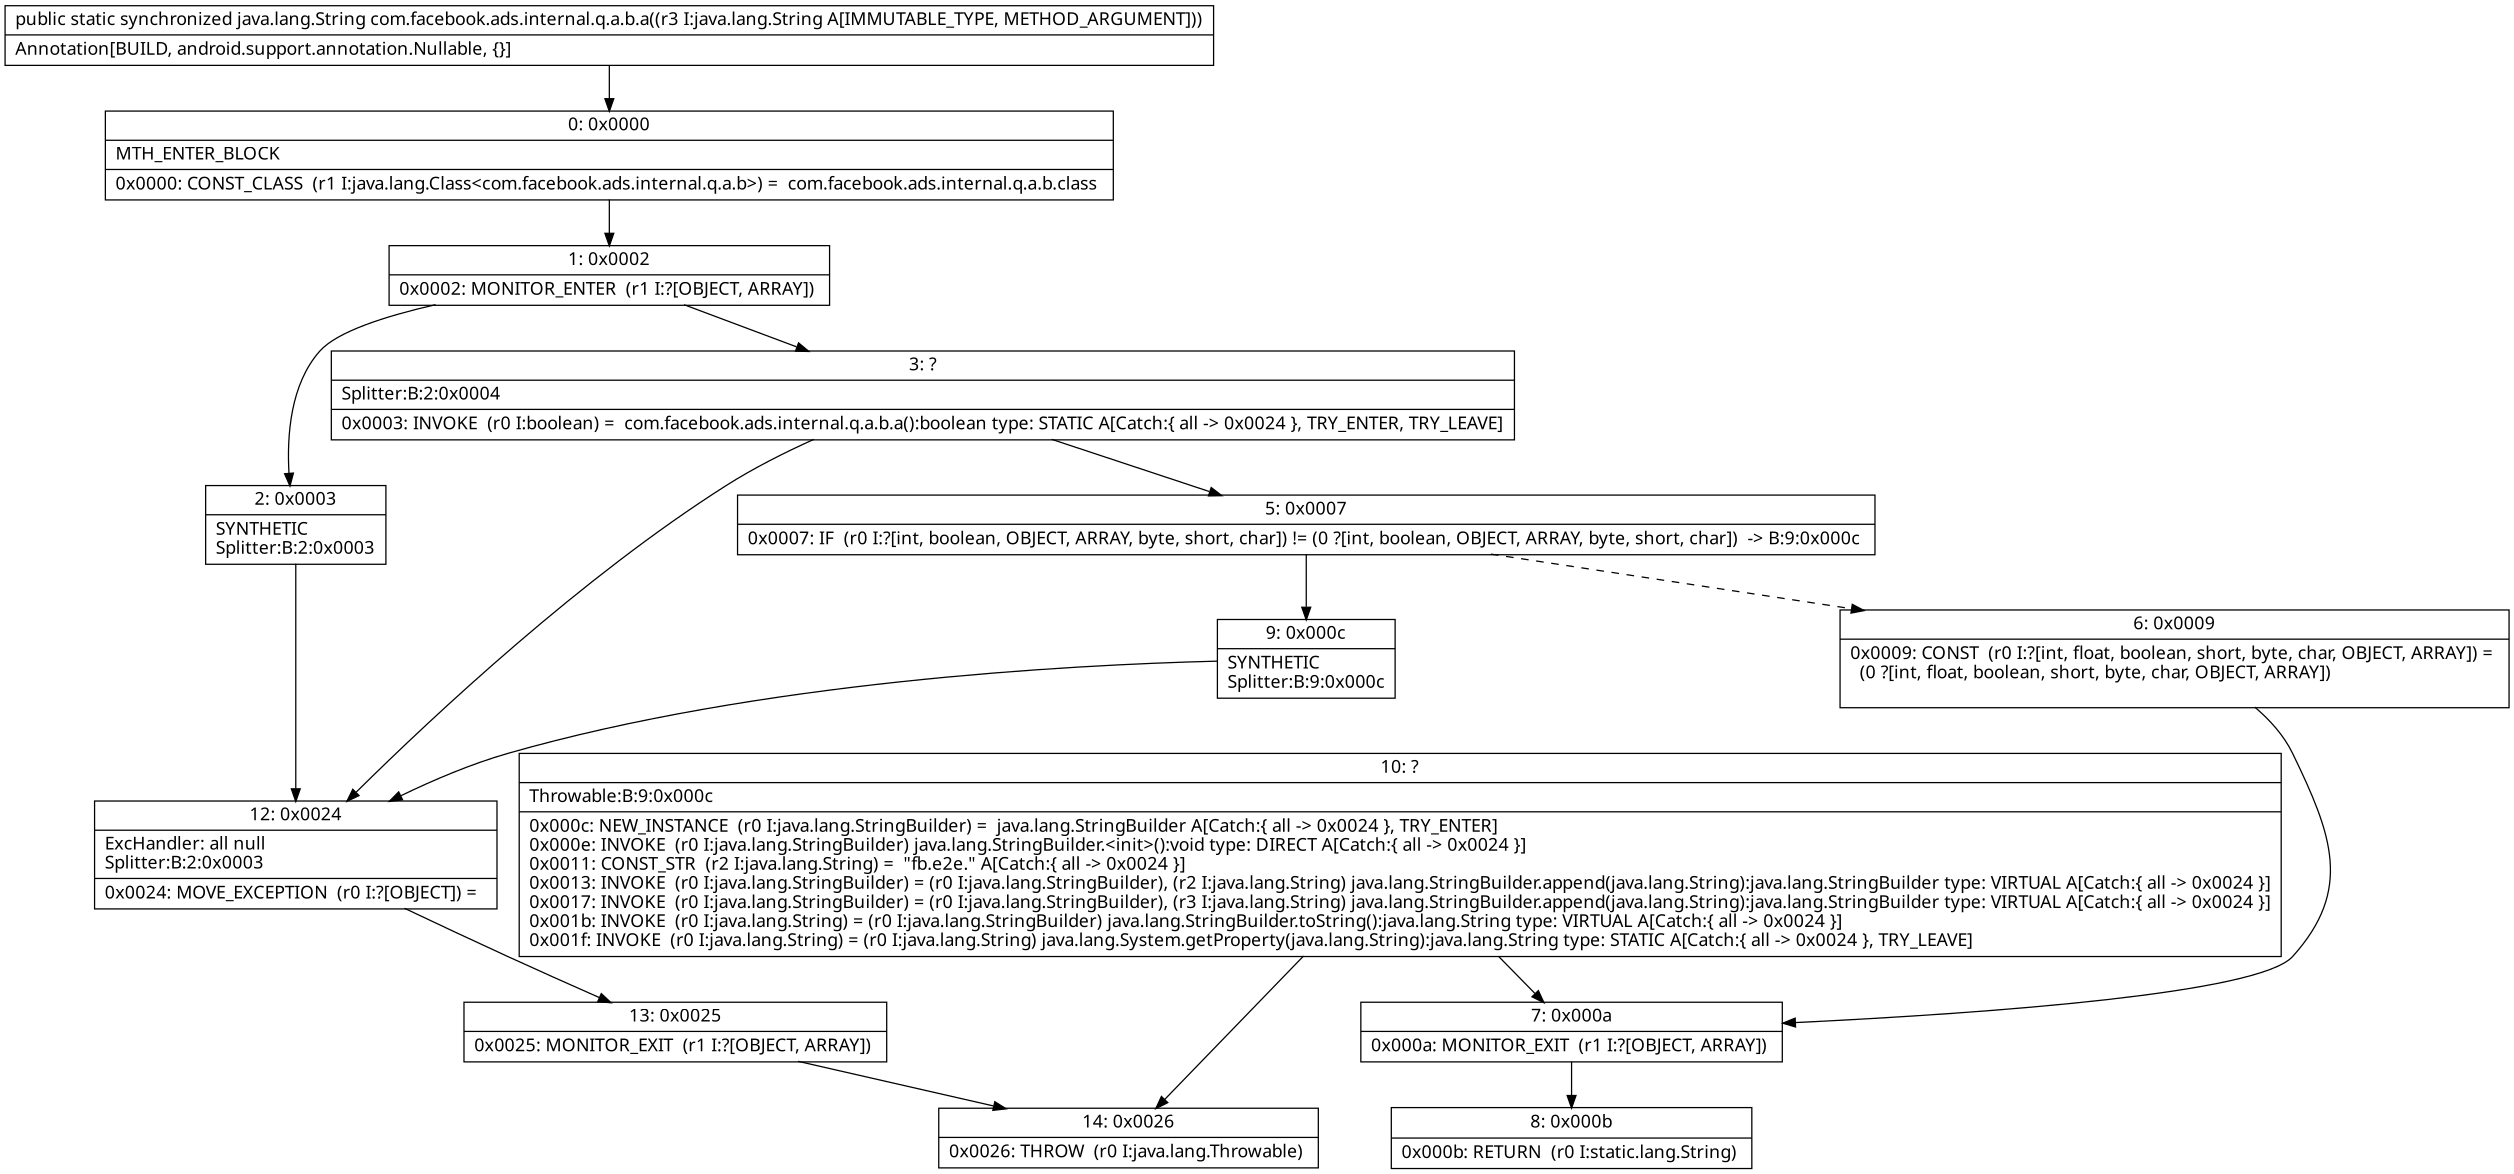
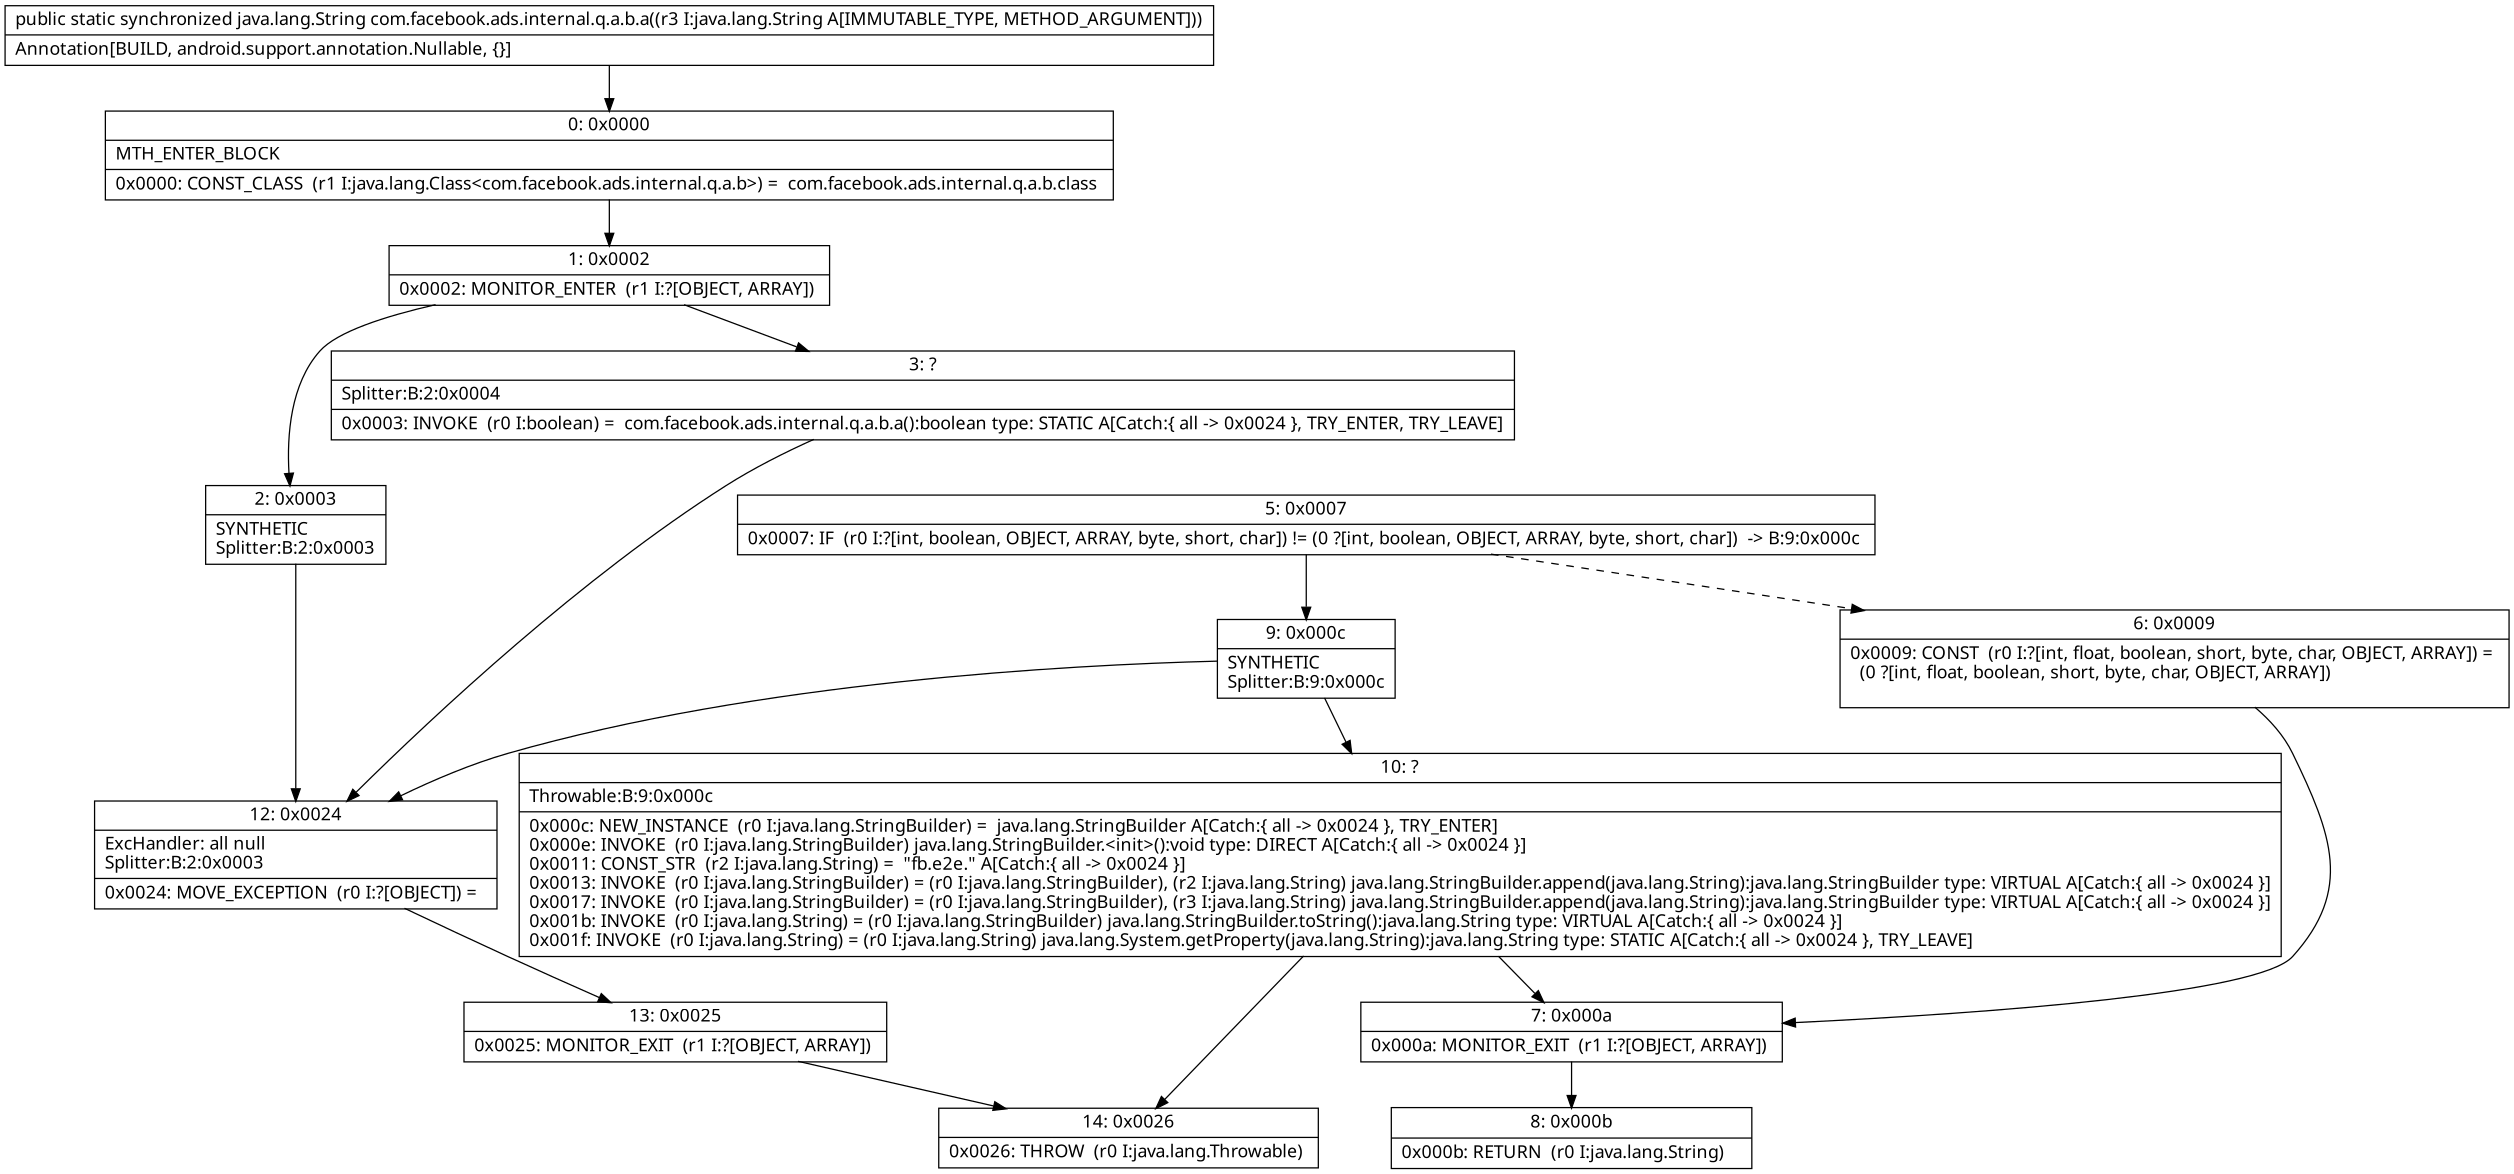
(1130, 465) -> none
none -> (1335, 720)
(1572, 1153) -> (1566, 1153)
